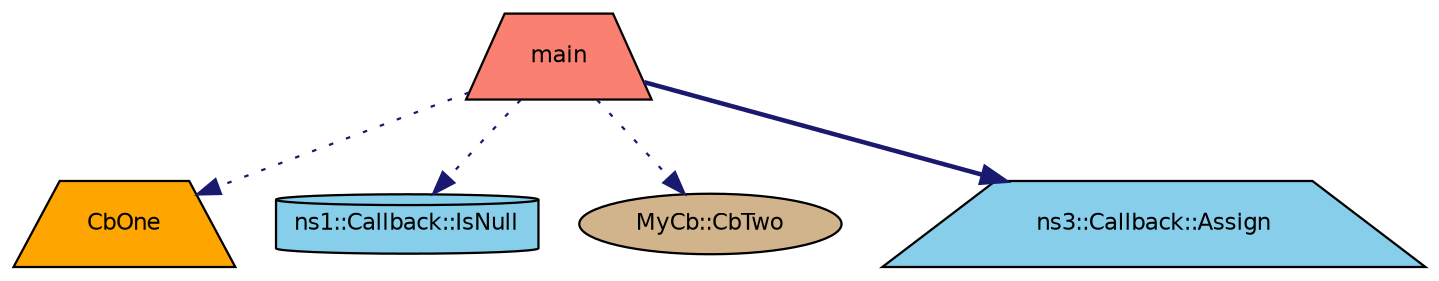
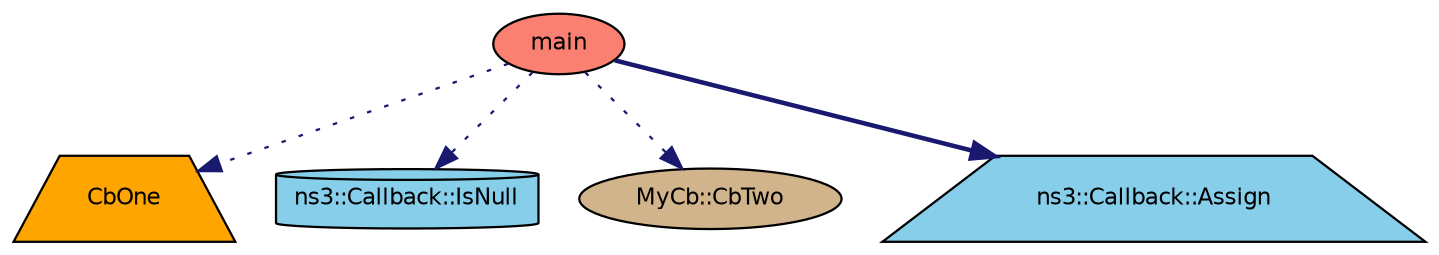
(559, 57) -> (559, 44)
(407, 224) -> (407, 199)
